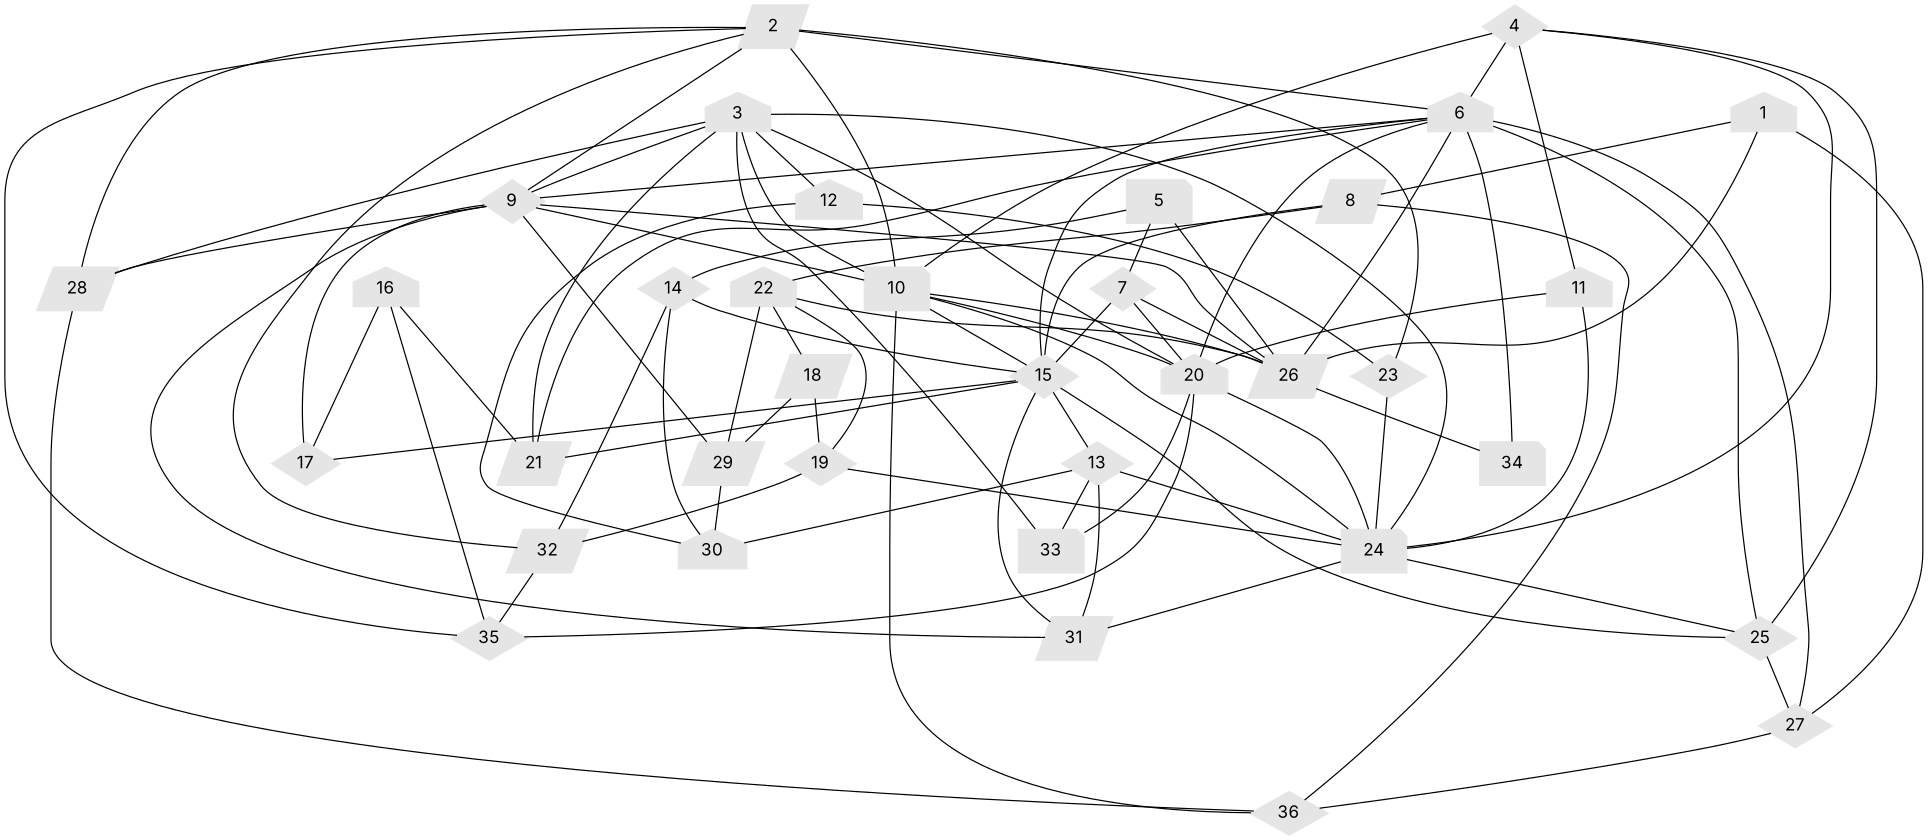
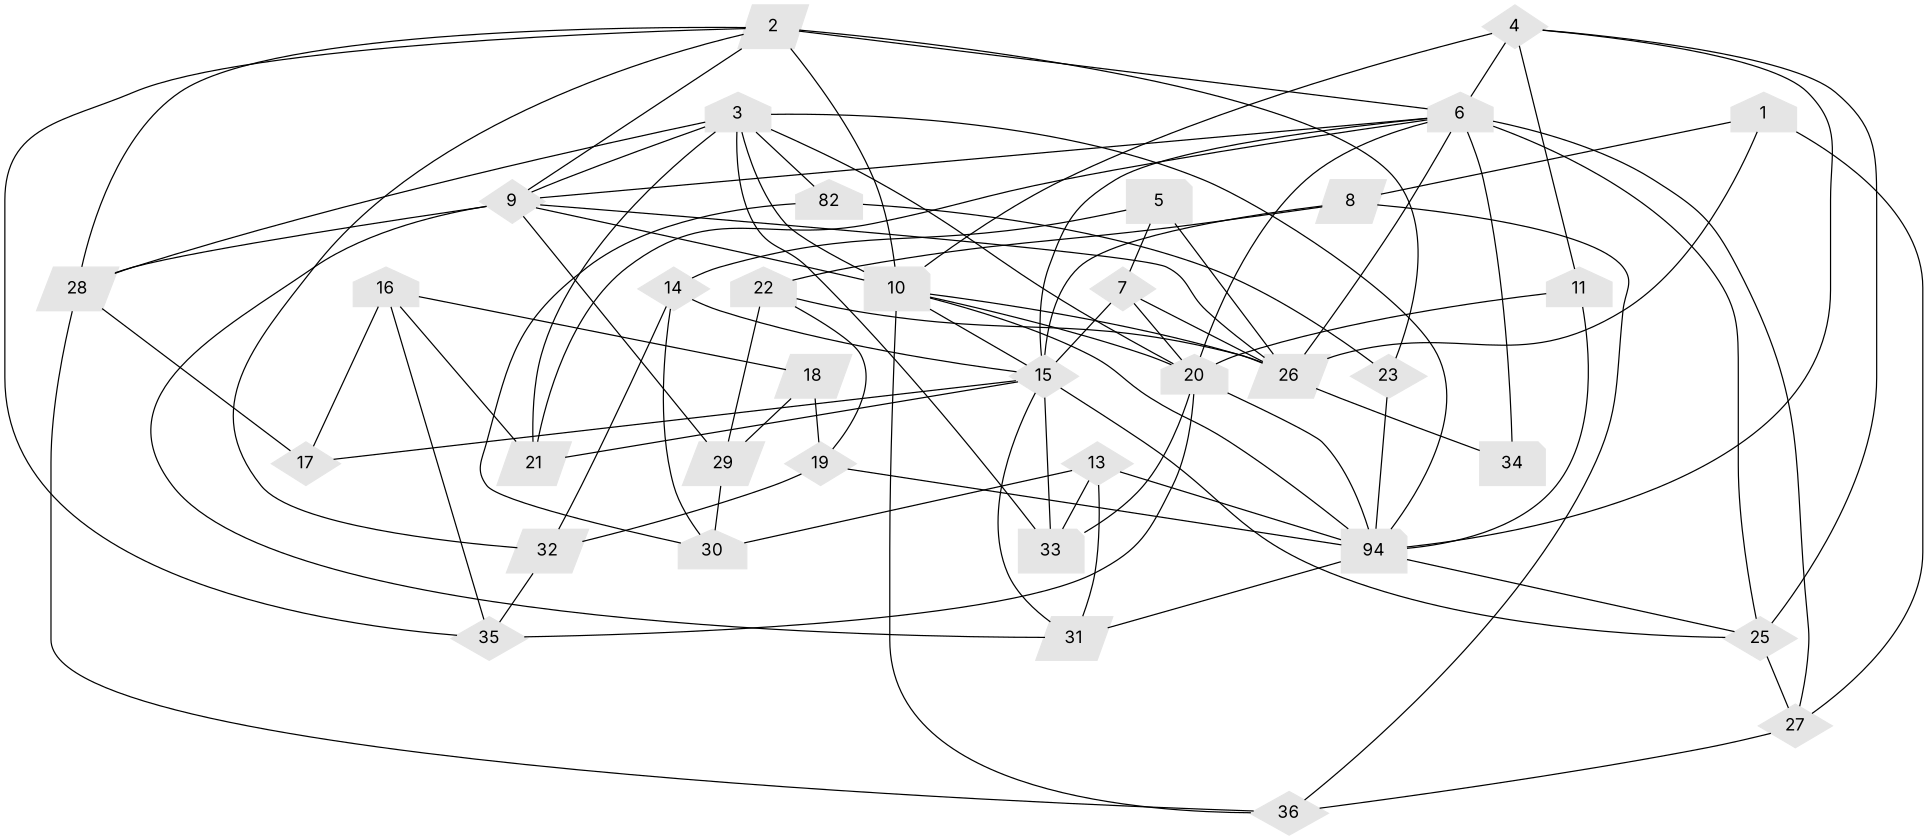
(829, 202) -> (829, 202)
(335, 278) -> (196, 380)
(792, 339) -> (602, 333)
(1071, 420) -> (1048, 463)
(1374, 551) -> (1374, 551)
